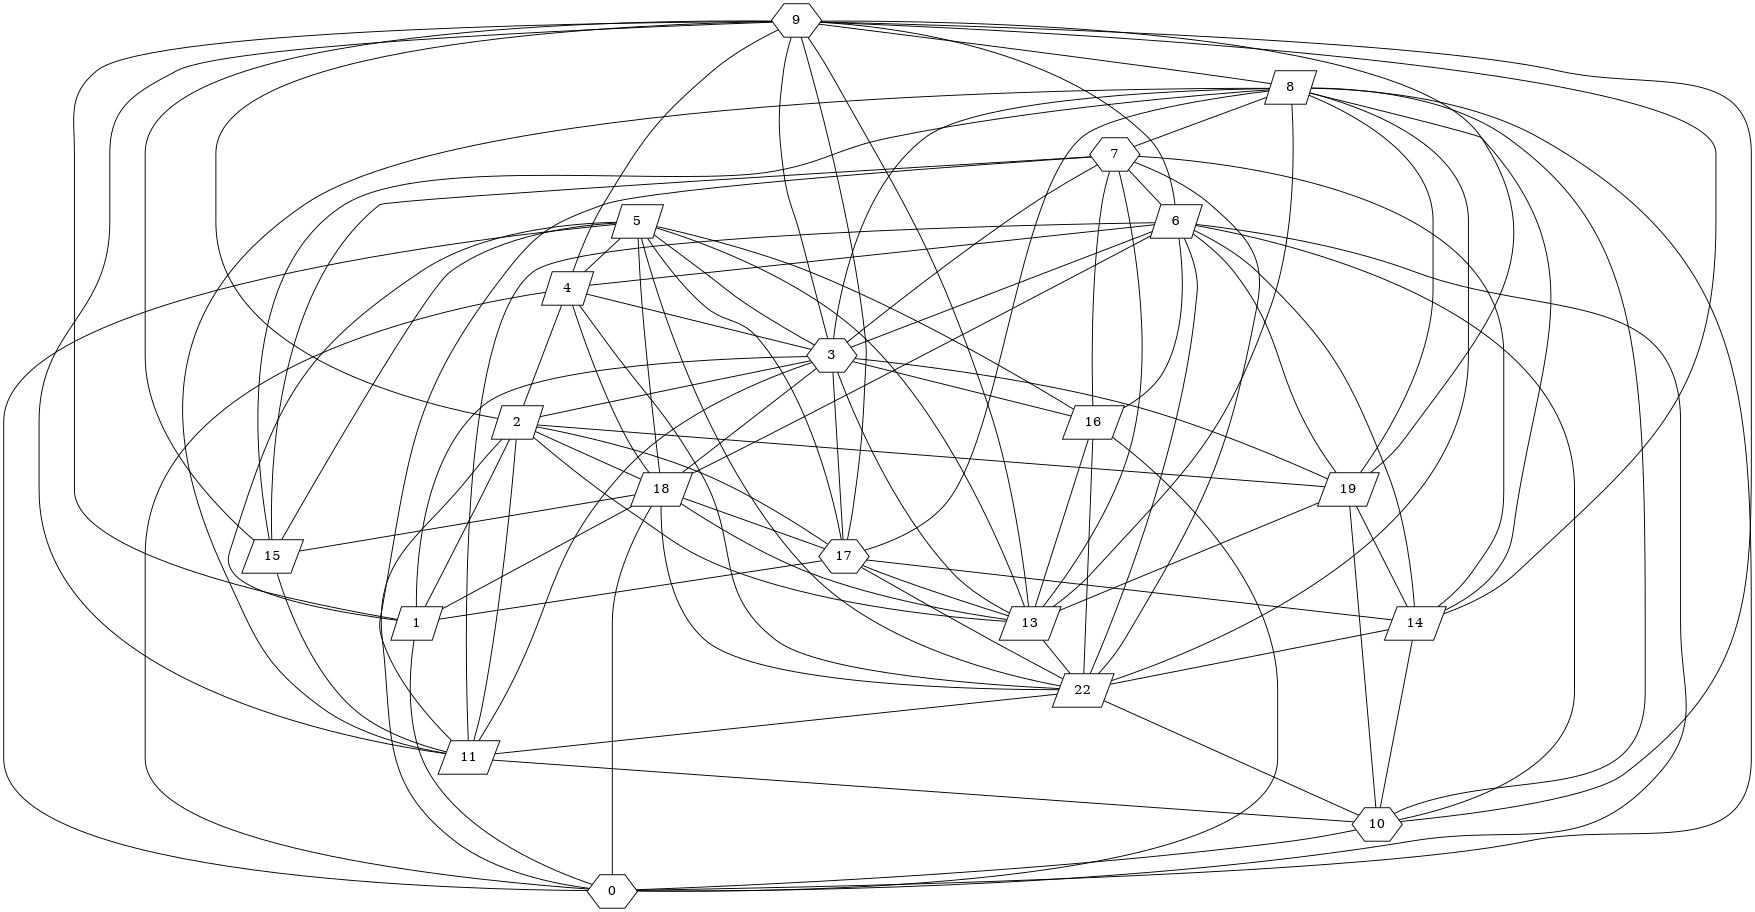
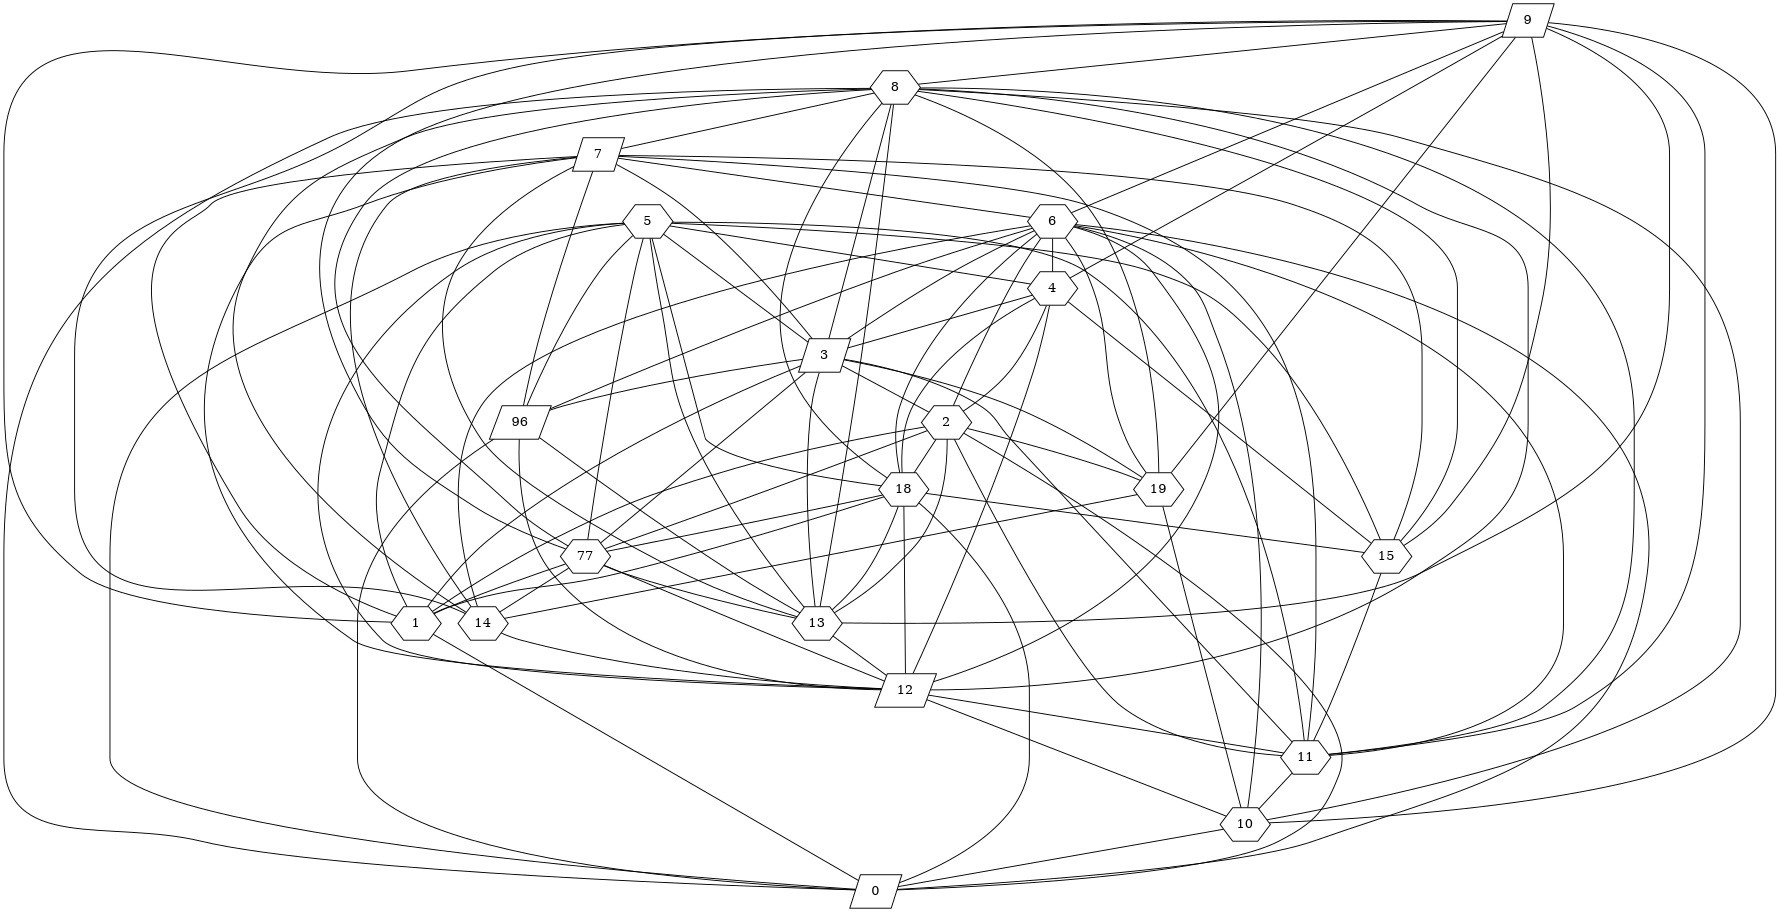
(797, 20) -> (1528, 20)
(1291, 87) -> (895, 87)
(265, 97) -> (998, 311)
(1115, 154) -> (599, 154)
(787, 190) -> none
(637, 221) -> (648, 221)
(1176, 221) -> (1053, 221)
none -> (155, 265)
(568, 288) -> (1053, 288)
none -> (1128, 309)
(832, 355) -> (825, 355)
(749, 421) -> (784, 286)
(517, 422) -> (947, 422)
(1093, 422) -> (520, 422)
(662, 489) -> (904, 489)
(1348, 489) -> (1159, 489)
(273, 556) -> (1387, 556)
(844, 556) -> (585, 556)
(1189, 557) -> none
(417, 623) -> (416, 623)
(1030, 623) -> (817, 623)
(1415, 623) -> (483, 623)
(145, 639) -> (1227, 429)
(1083, 690) -> (906, 690)
(1396, 724) -> none
(469, 757) -> (1306, 757)
(612, 891) -> (876, 891)
